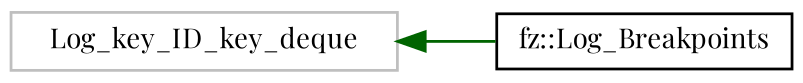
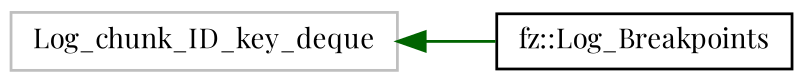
(204, 41) -> (204, 41)
